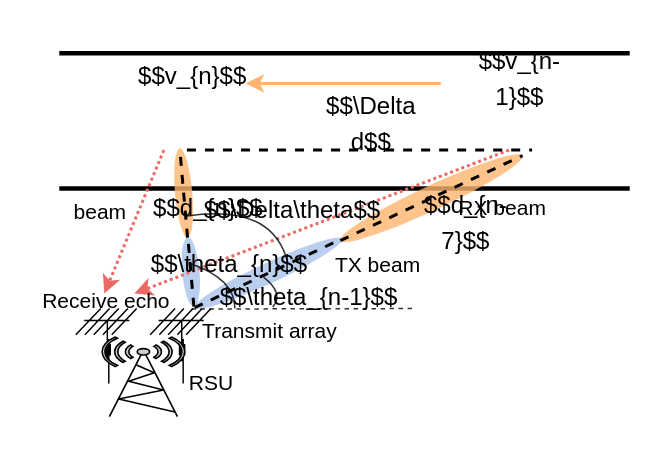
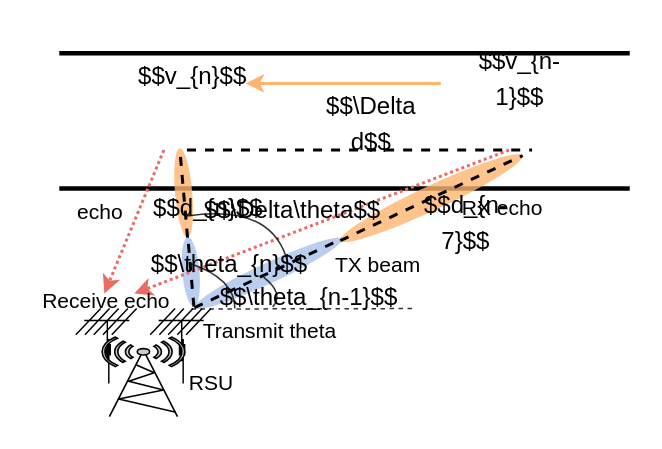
(503, 208) -> (503, 208)
(101, 212) -> (101, 212)
(270, 331) -> (270, 331)
